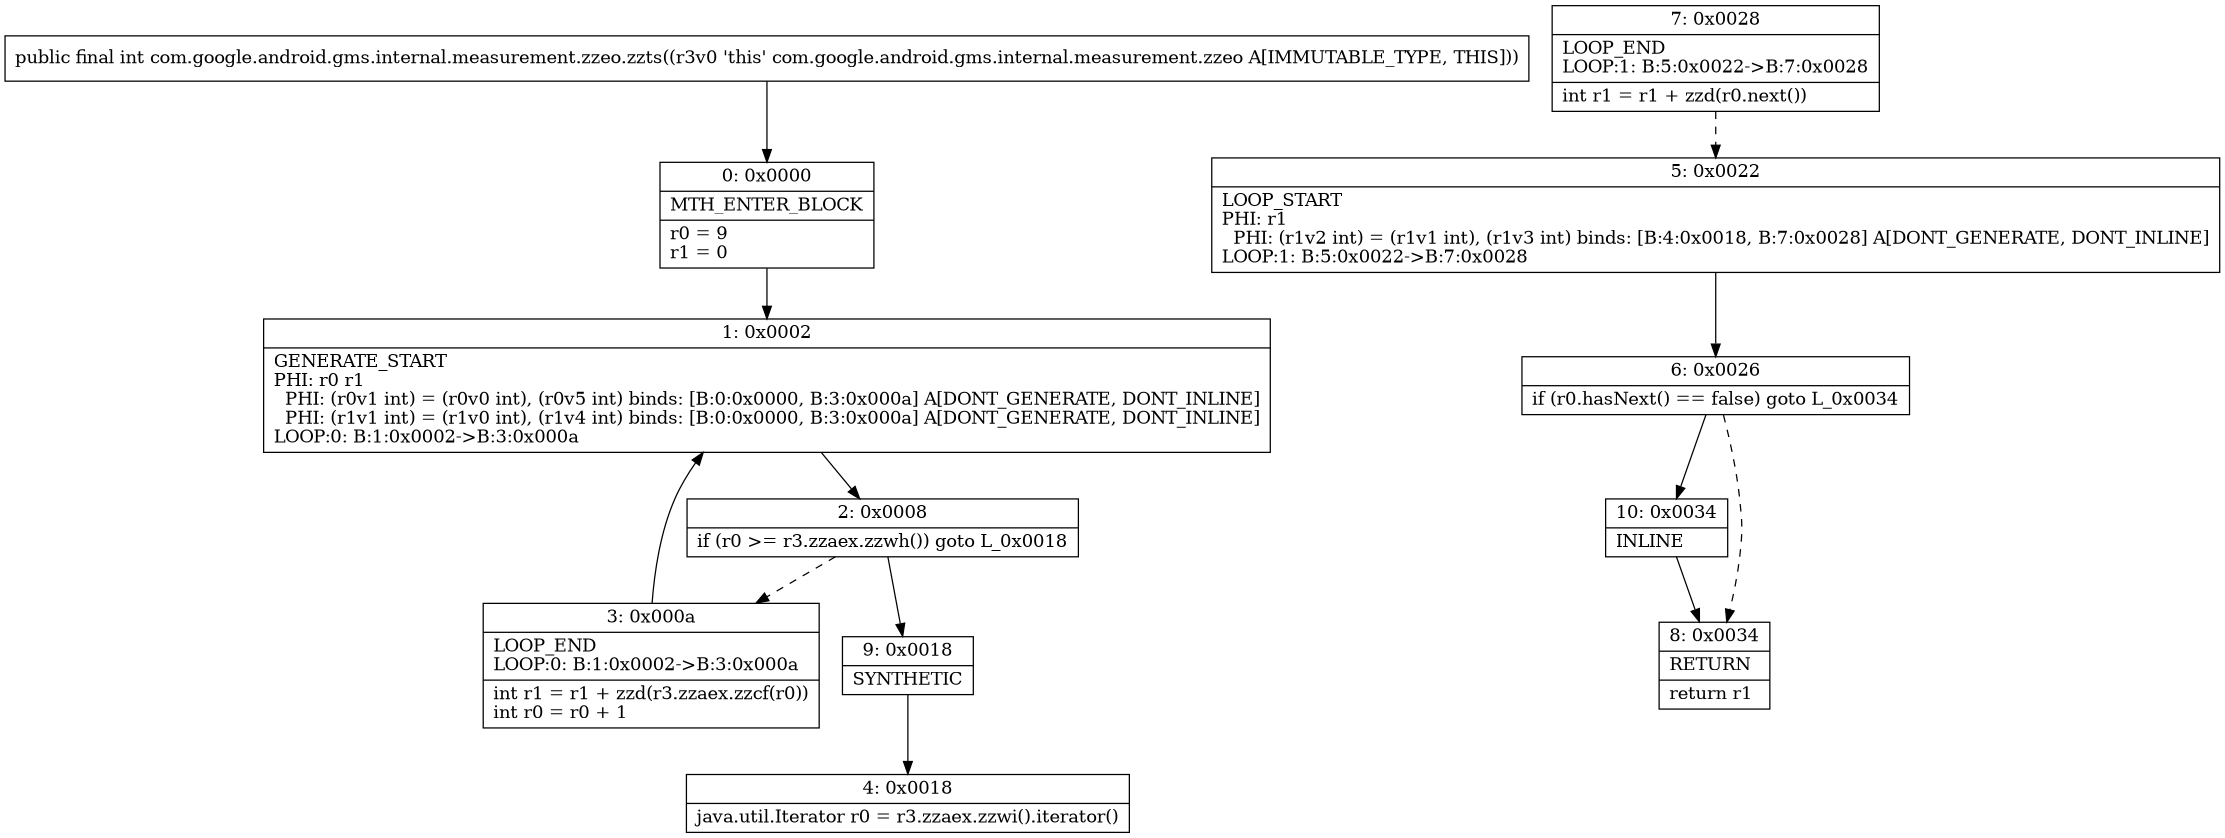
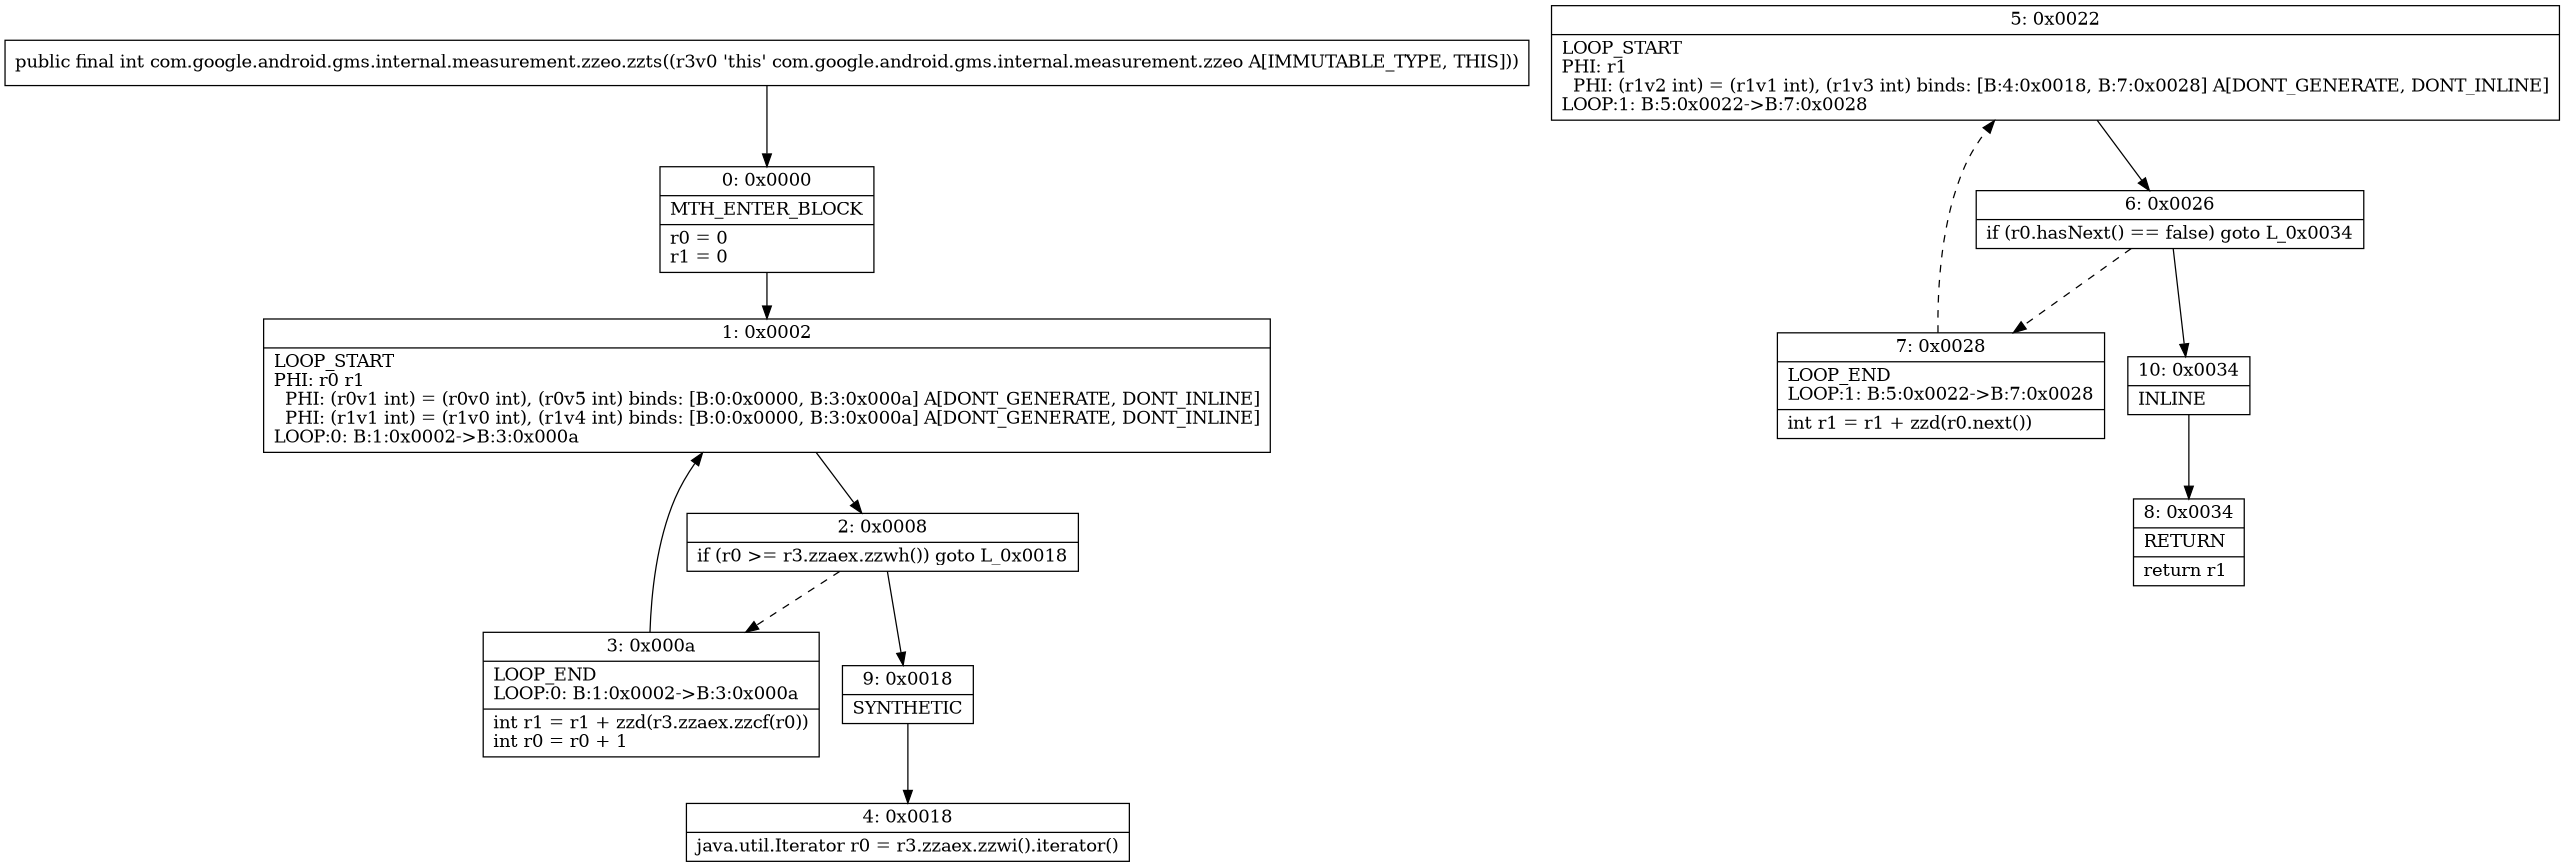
(699, 234) -> (699, 238)
(361, 362) -> (334, 362)
(1741, 512) -> (2078, 287)
